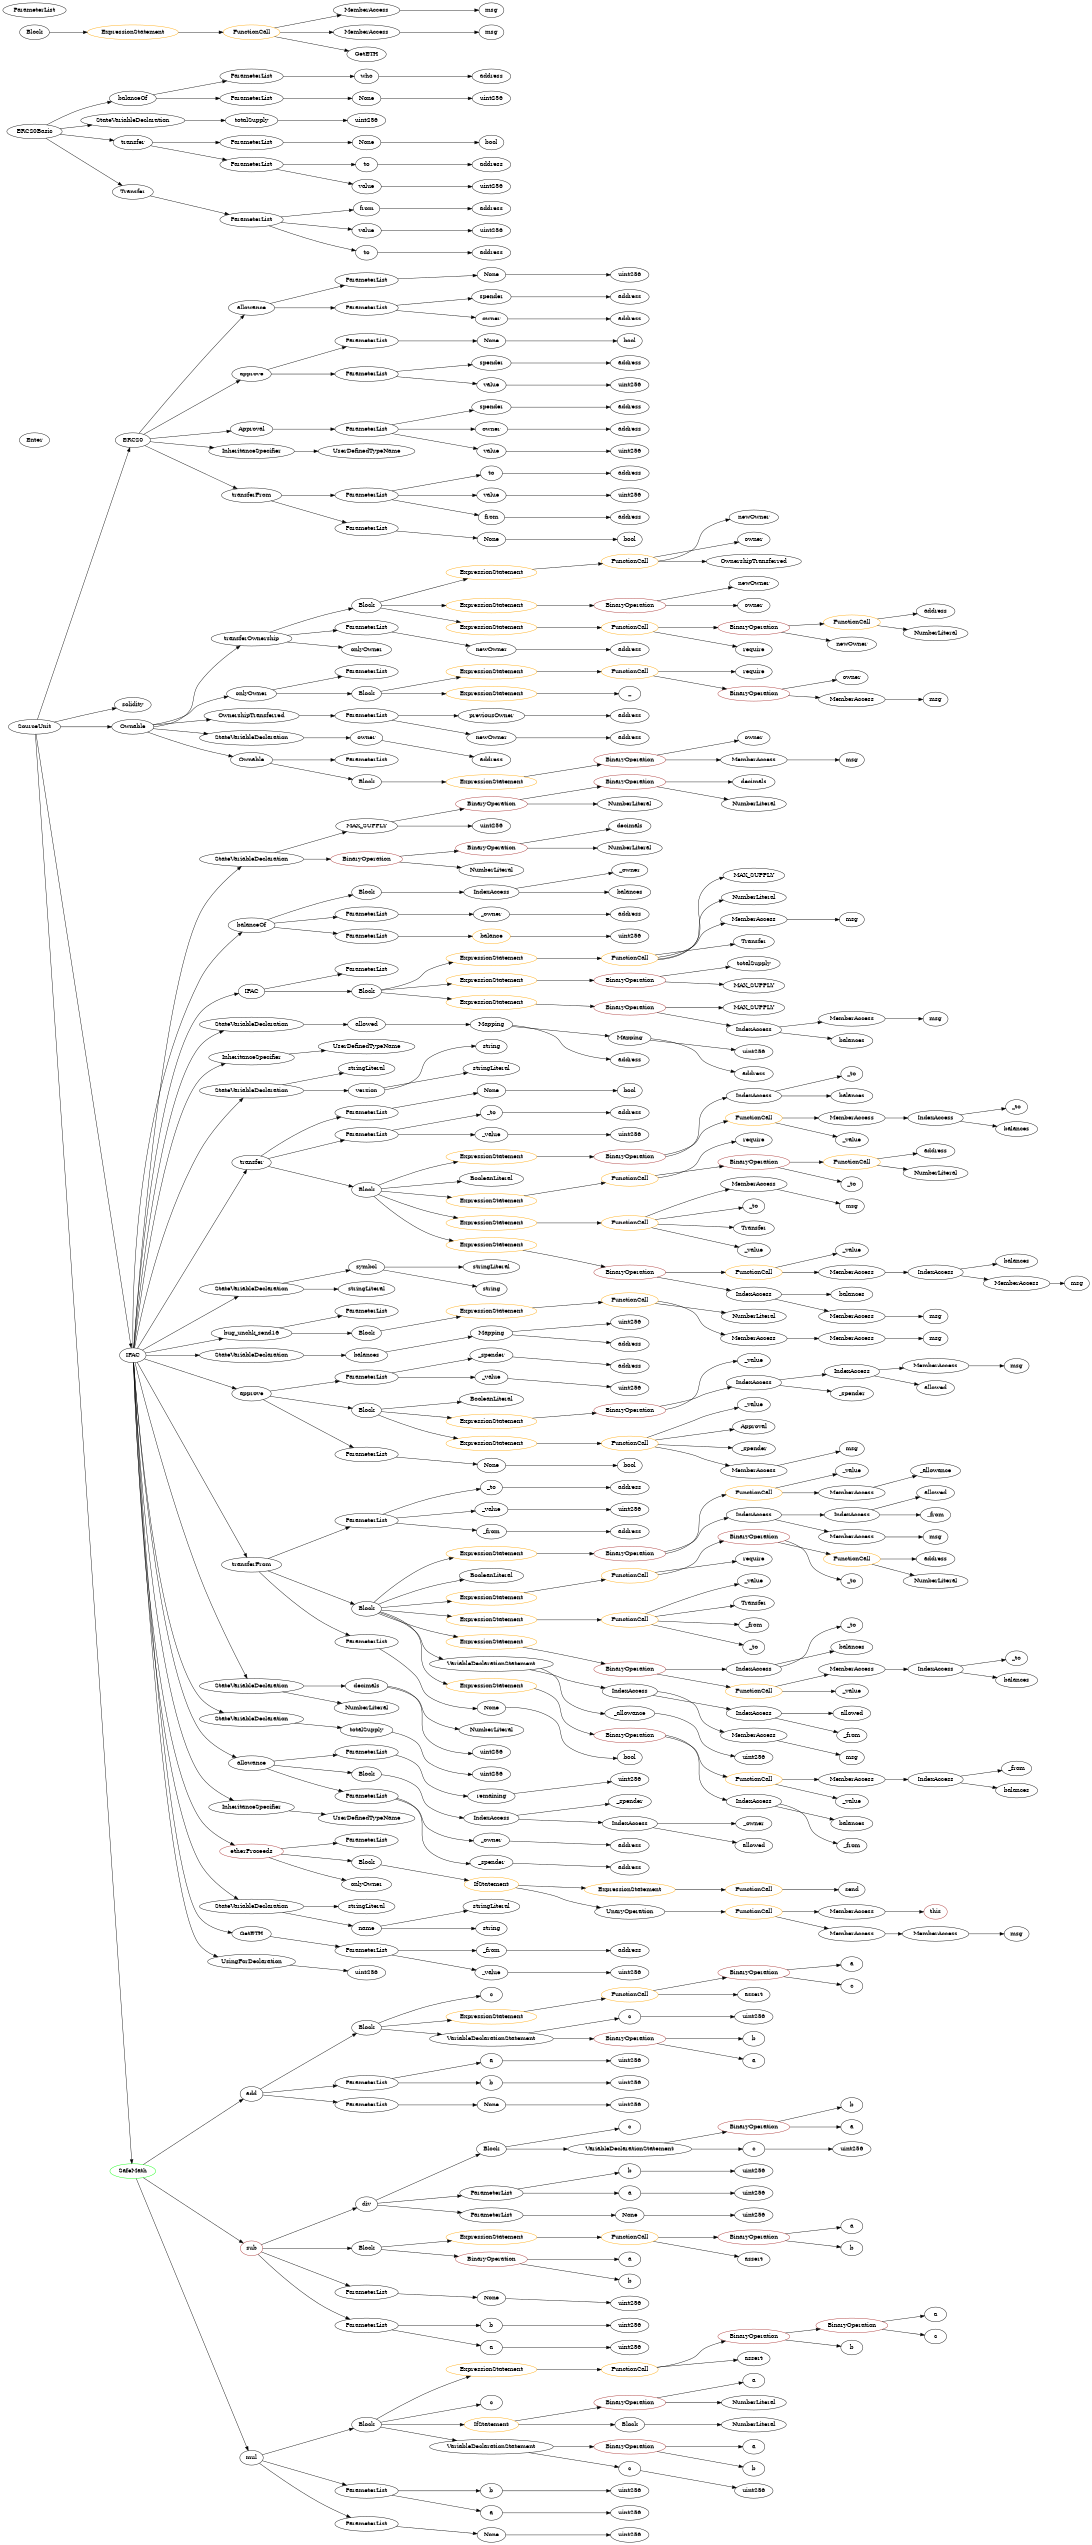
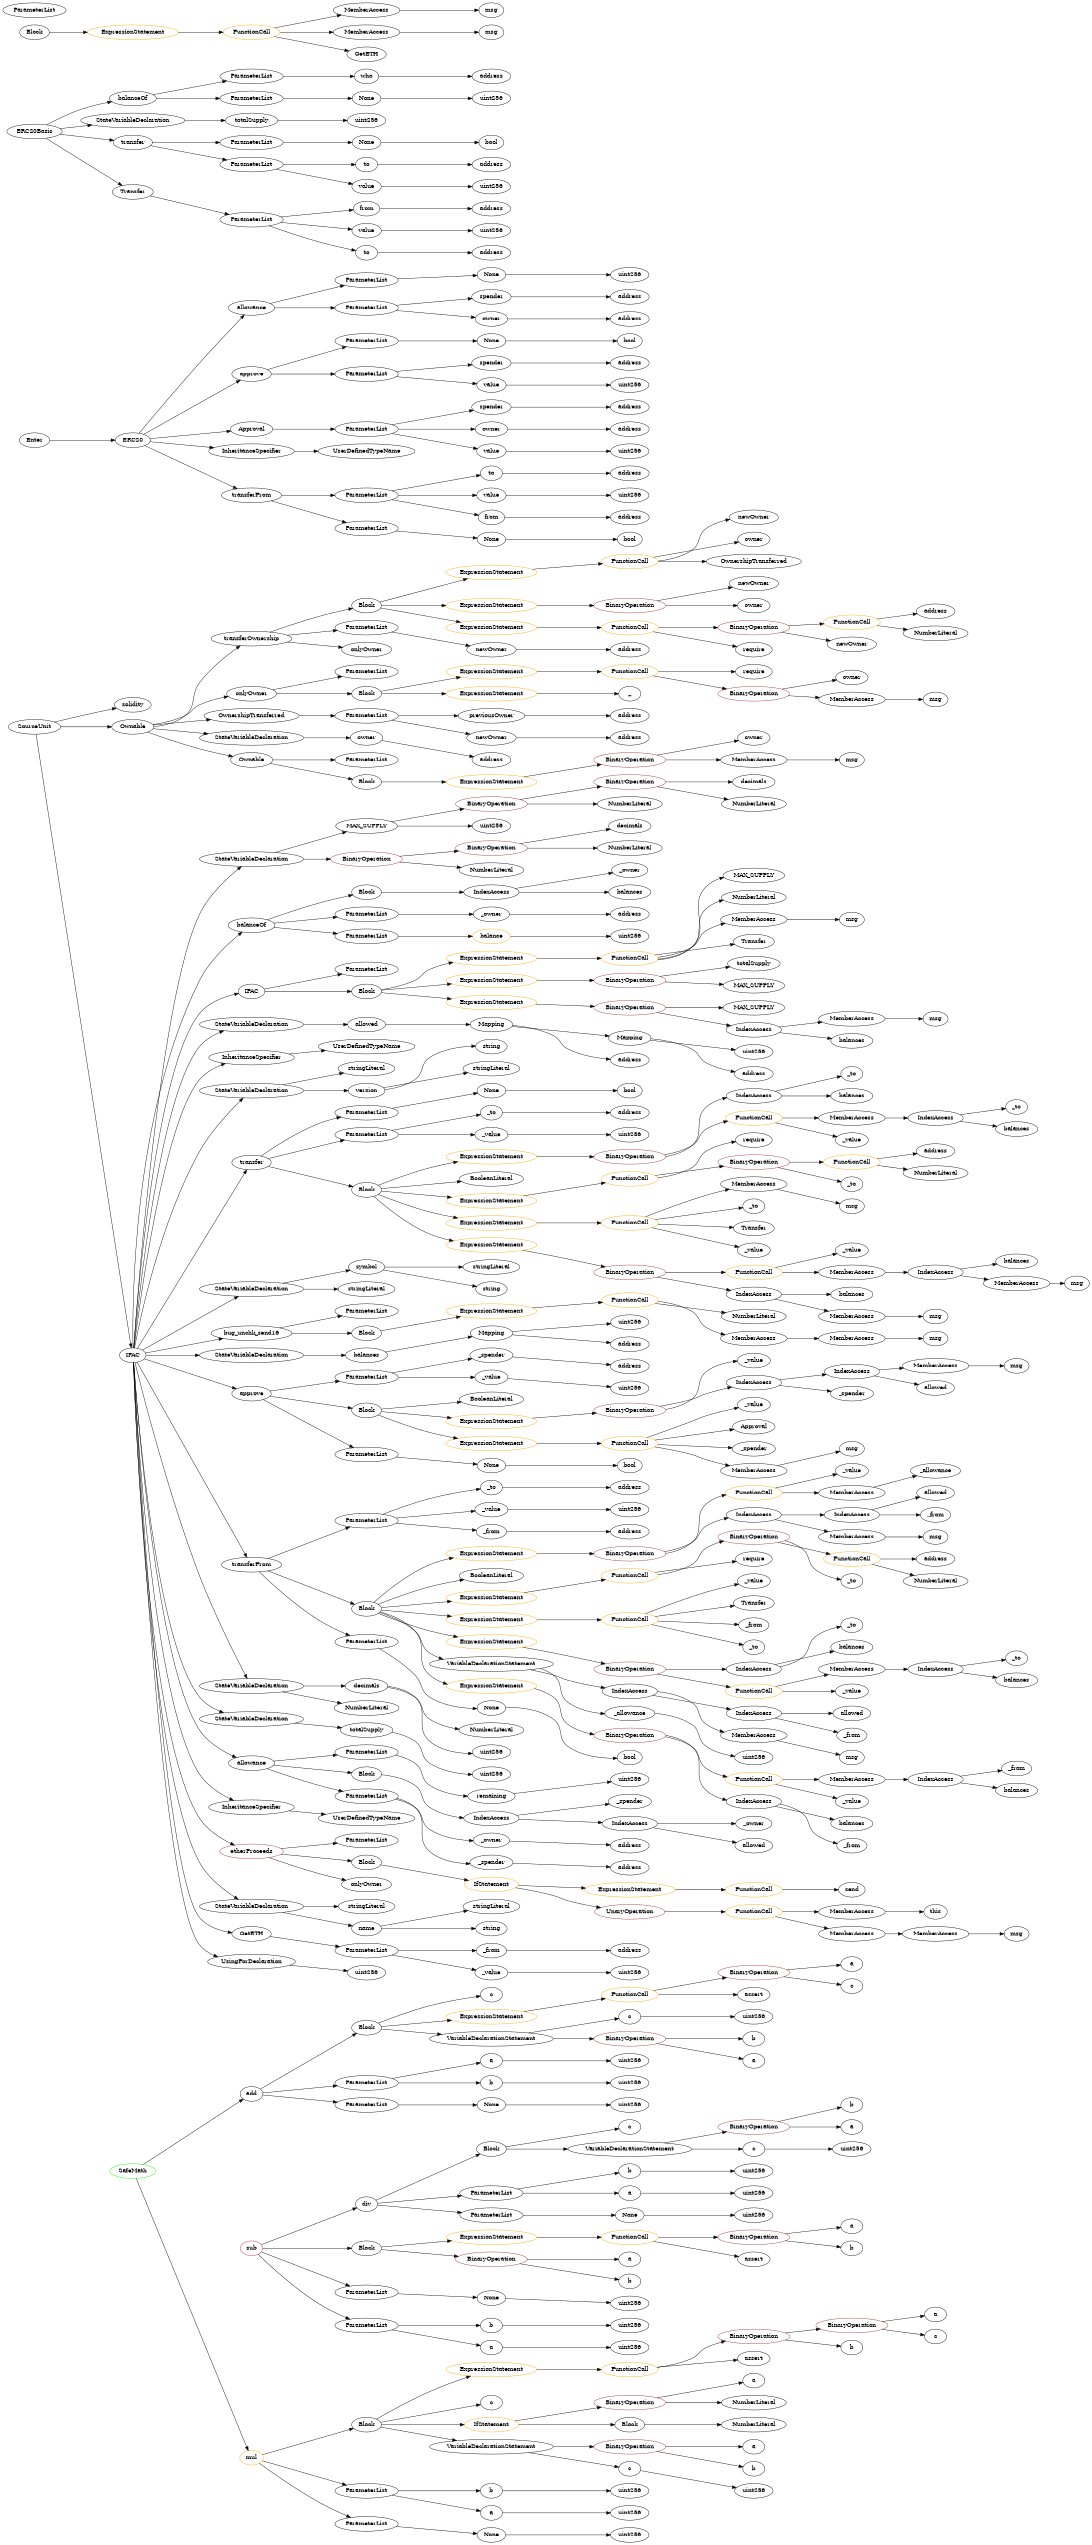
(83, 585) -> (80, 440)
(84, 1447) -> none
(630, 1912) -> (630, 1912)
(936, 1912) -> (936, 1912)
(192, 2209) -> none
(252, 2458) -> (252, 2458)
